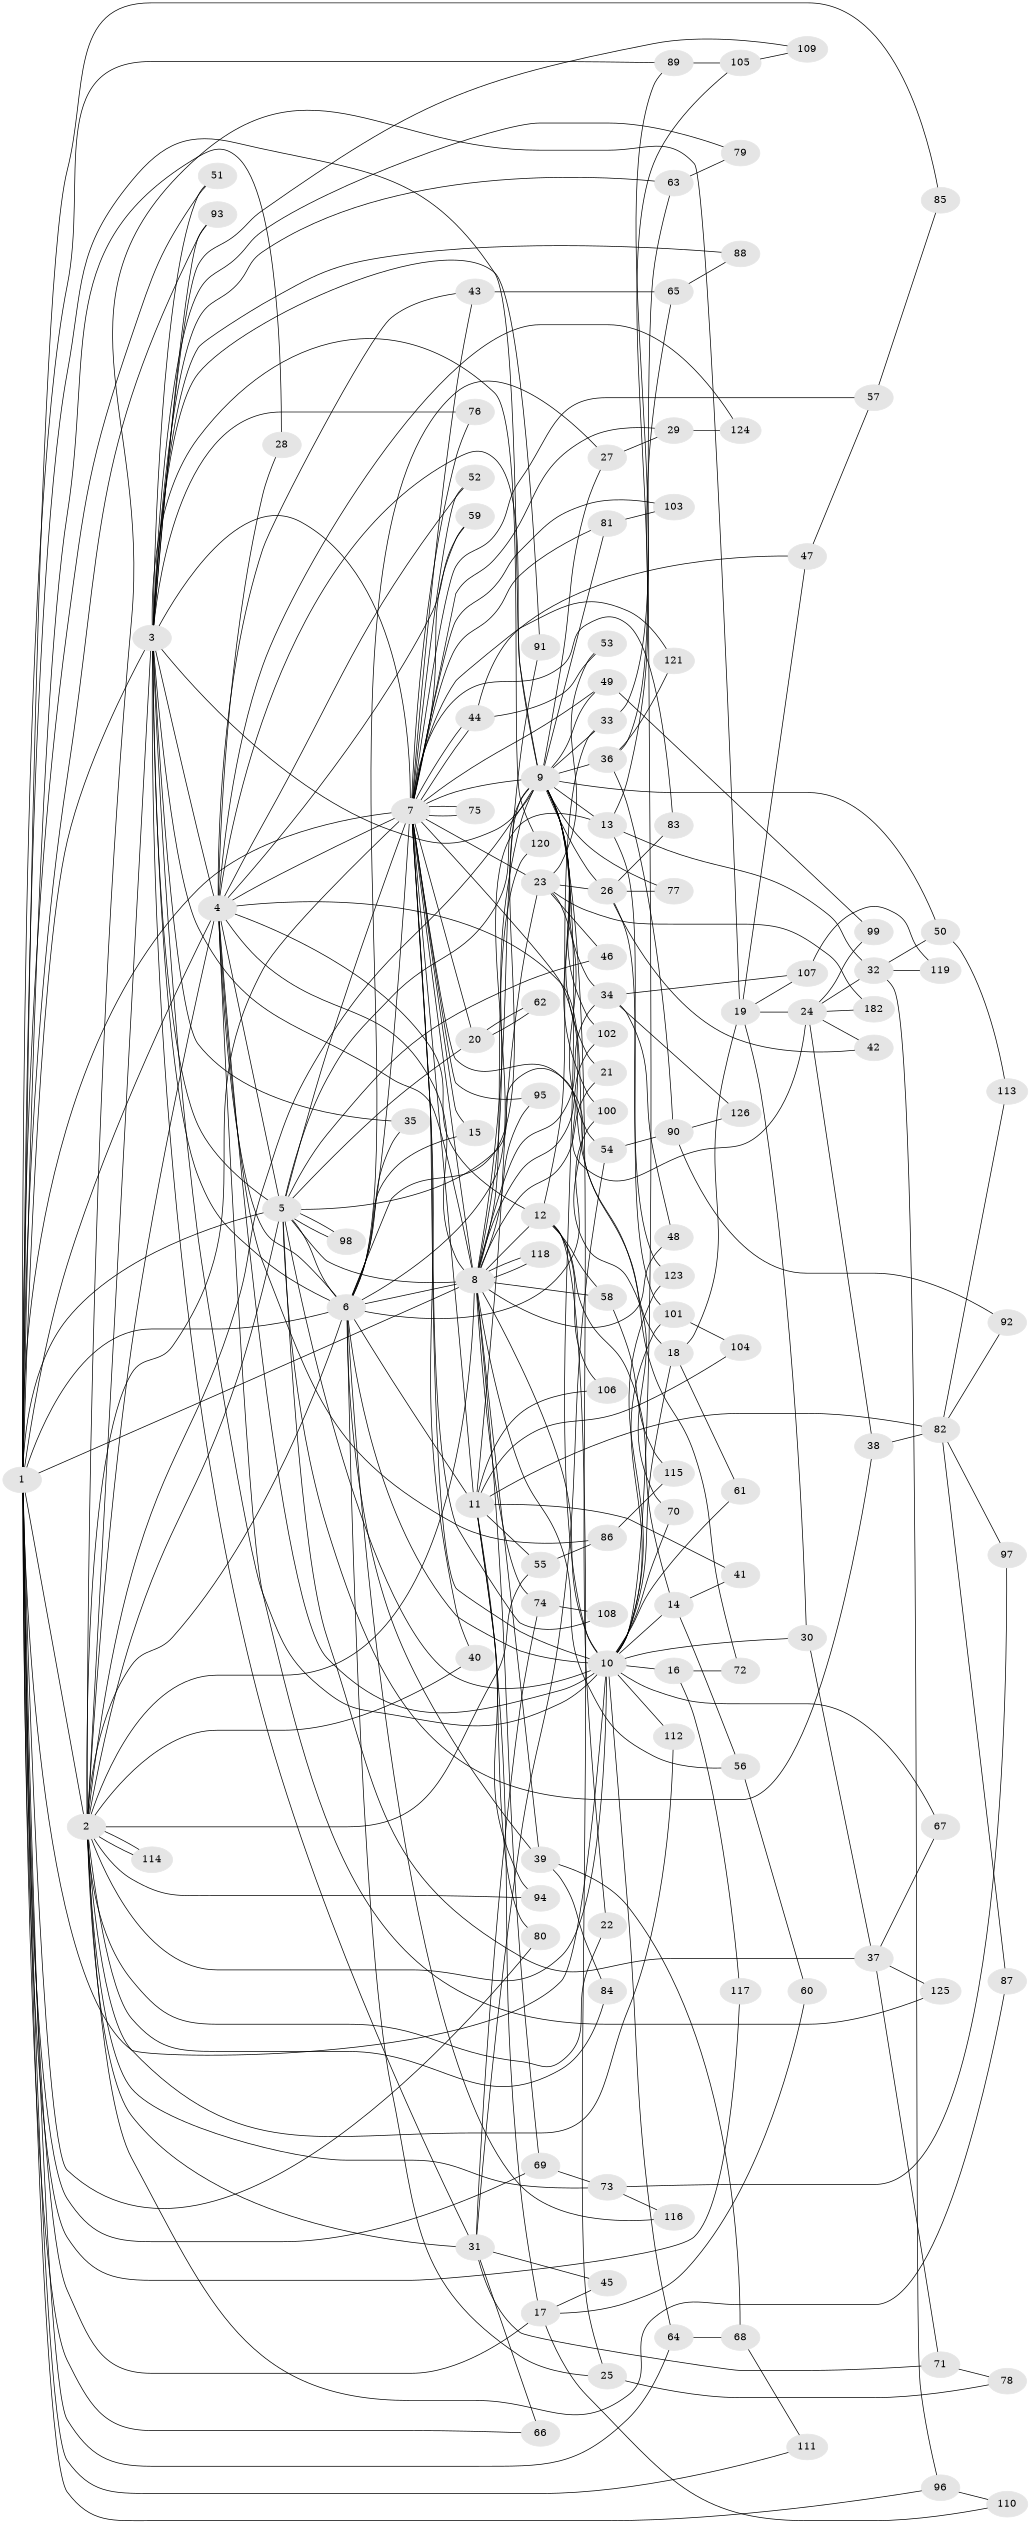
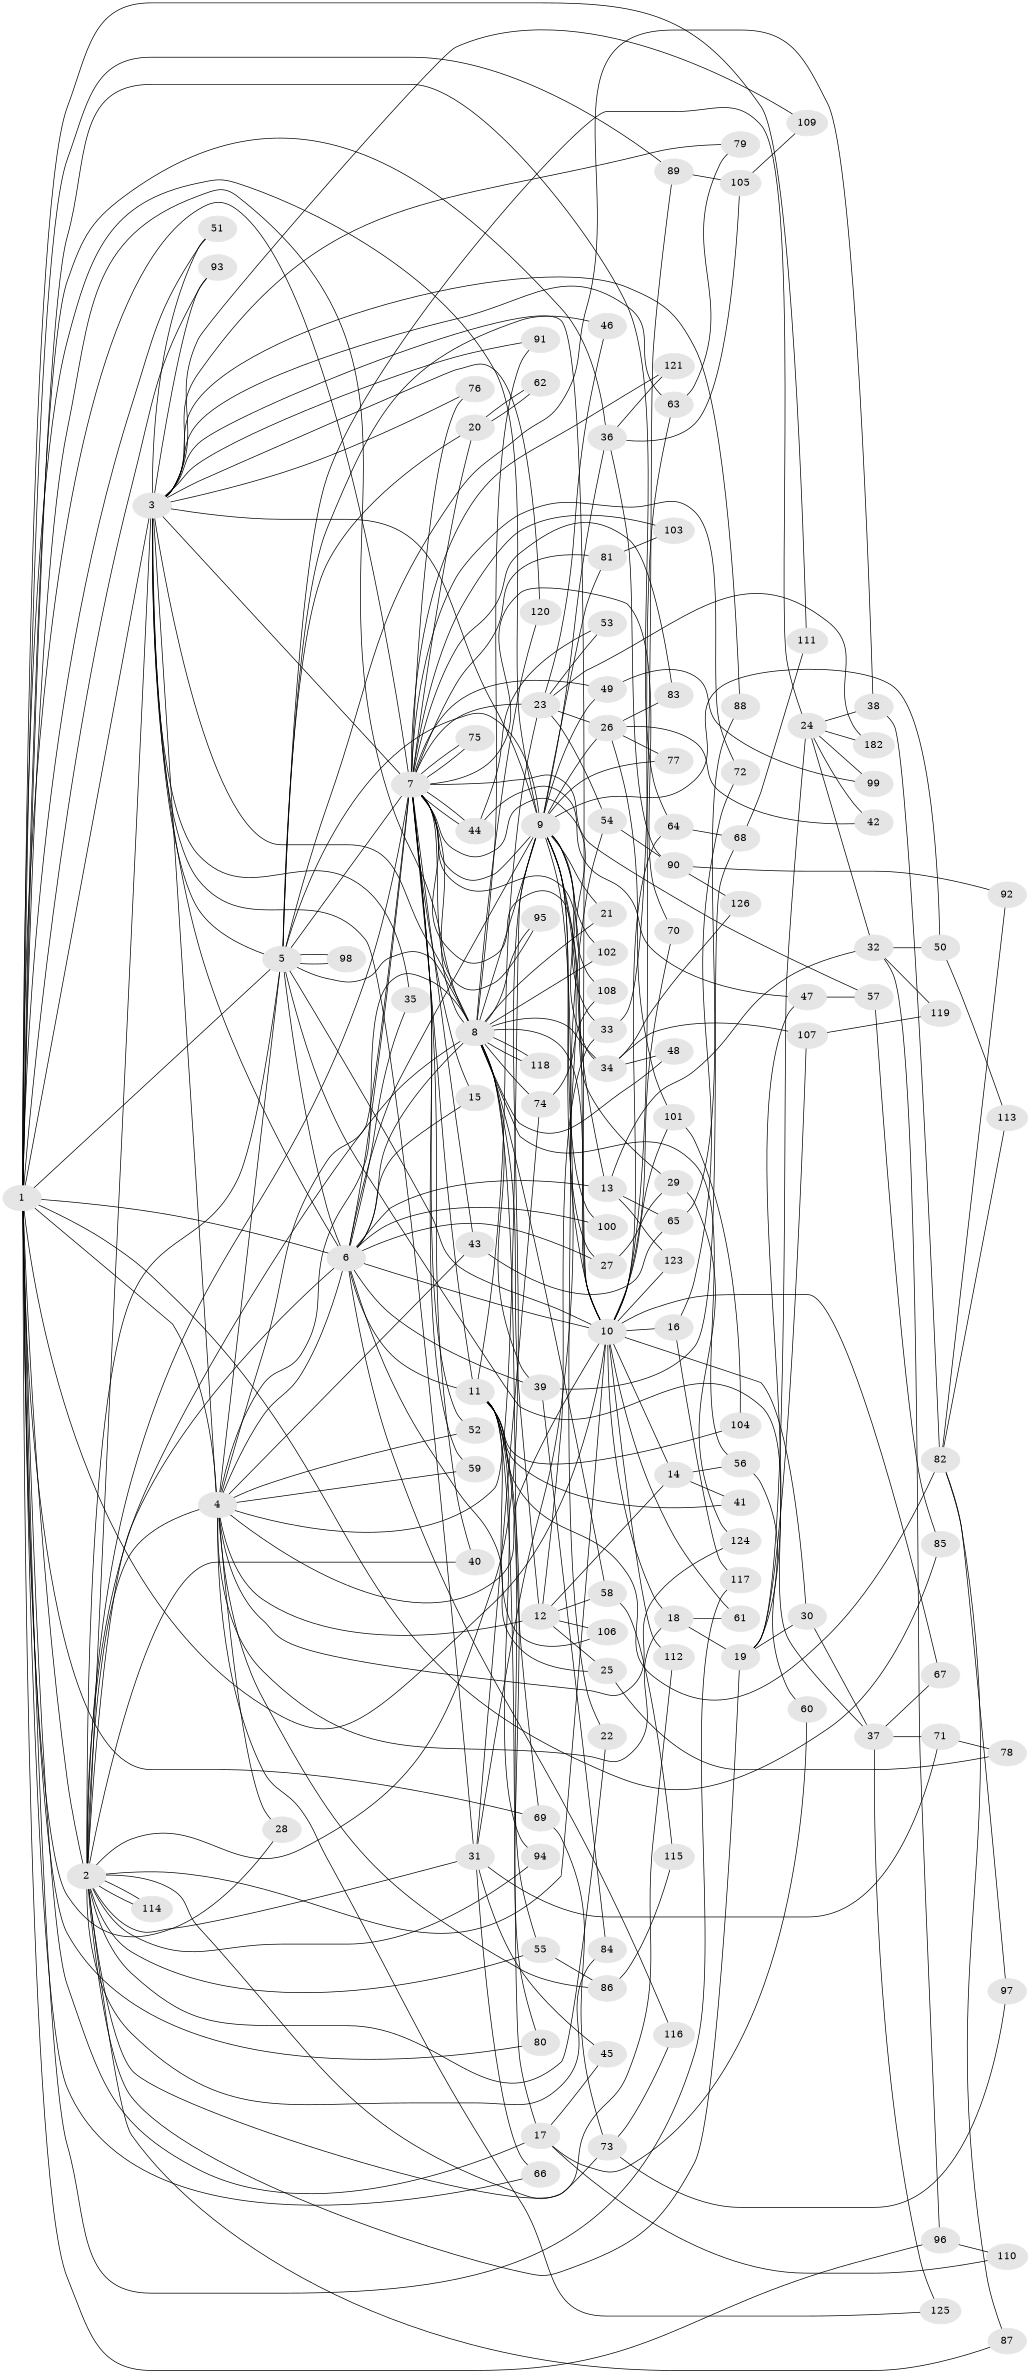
none -> (67, 283)
